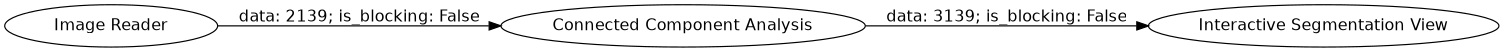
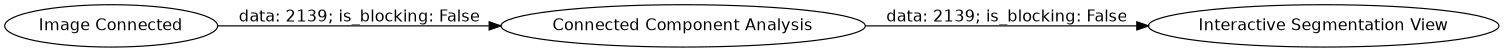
(1007, 17) -> (1007, 17)
(111, 26) -> (111, 26)
